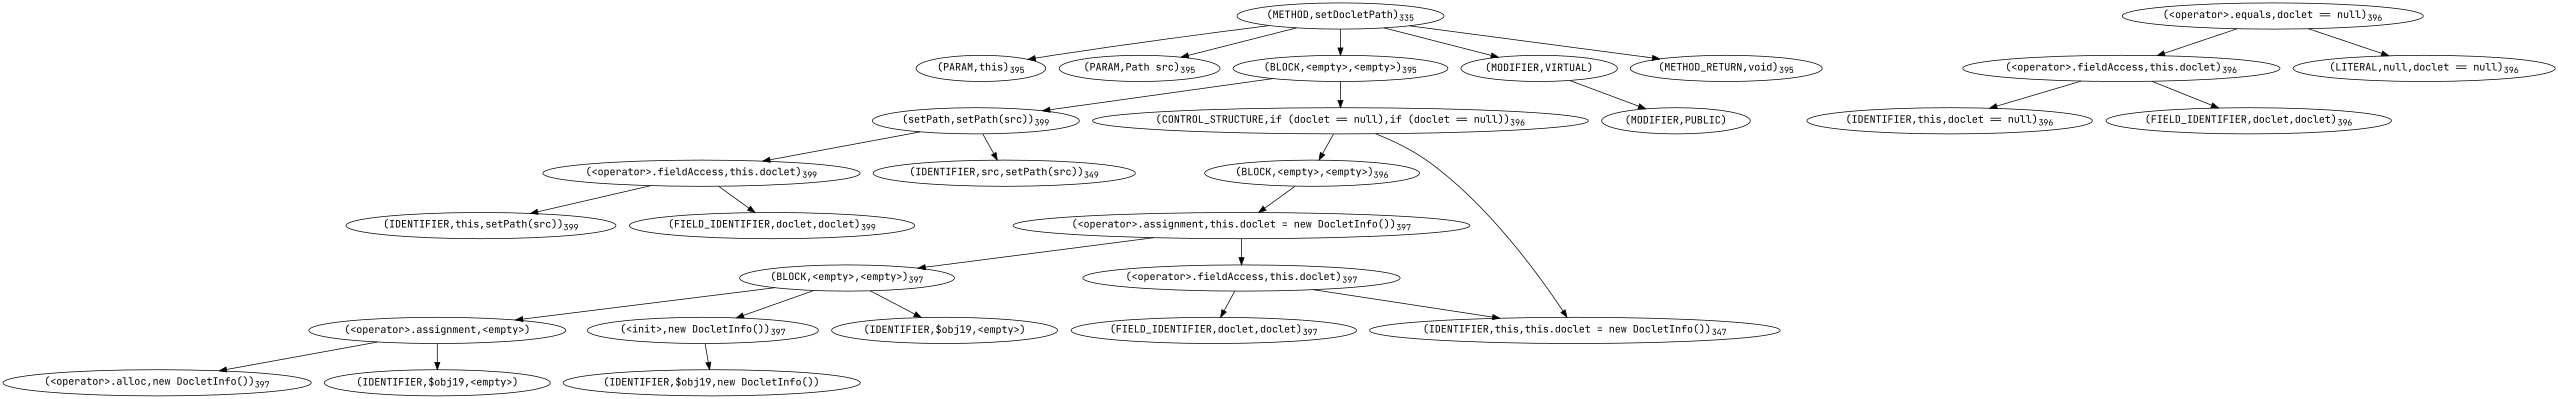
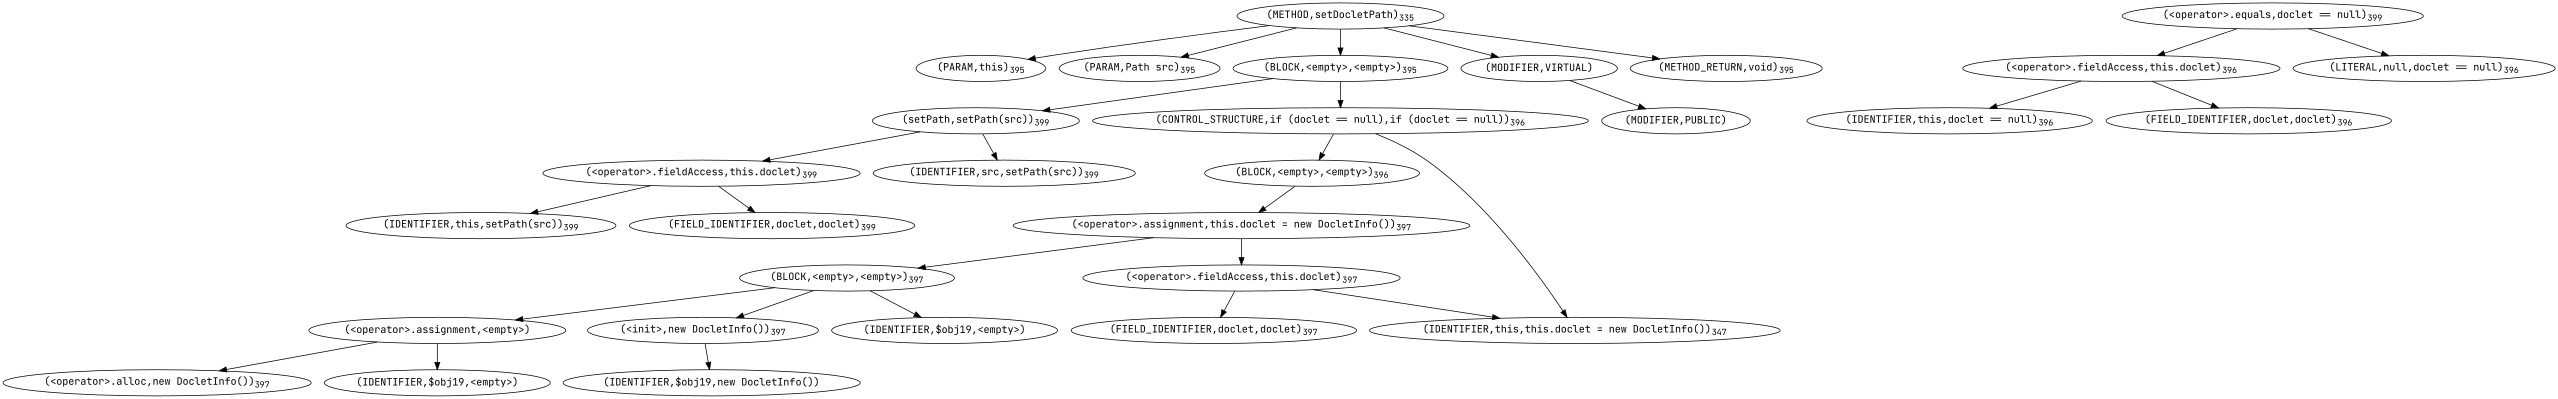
(2375, 15) -> (2375, 15)
(1092, 172) -> (1092, 172)
